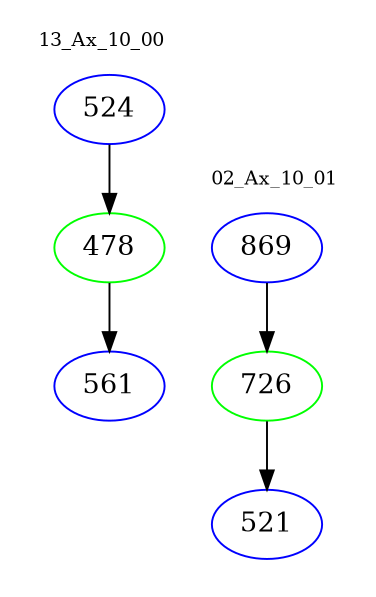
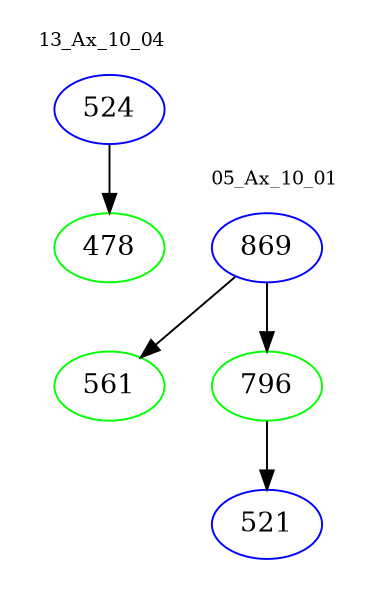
(102, 41) -> (102, 41)
(275, 180) -> (275, 180)
(109, 308) -> (209, 299)
(109, 386) -> (109, 386)
(267, 386) -> (267, 386)
